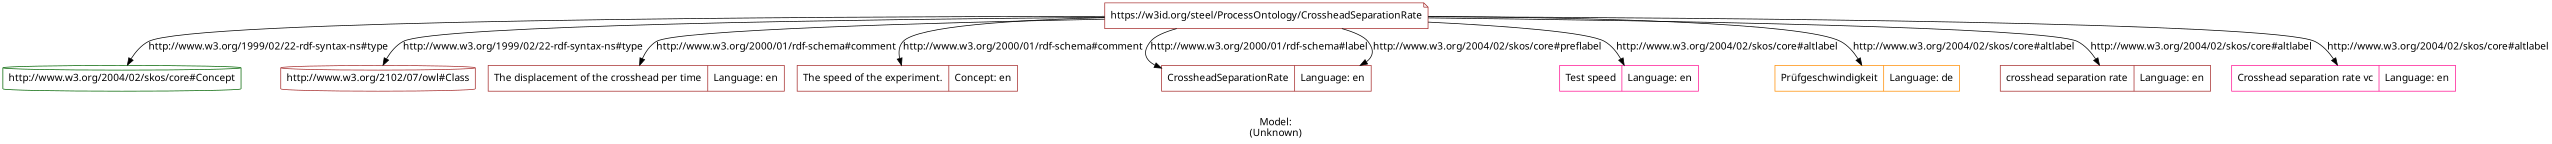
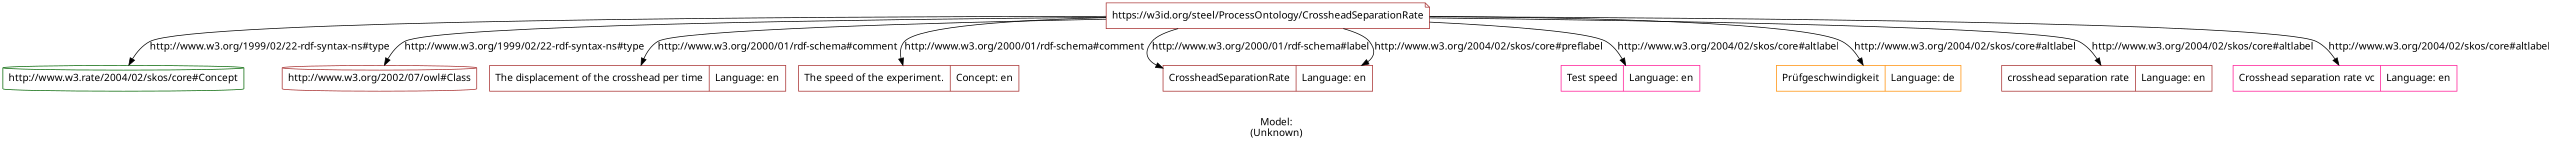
(122, 78) -> (123, 78)
(378, 78) -> (379, 78)
